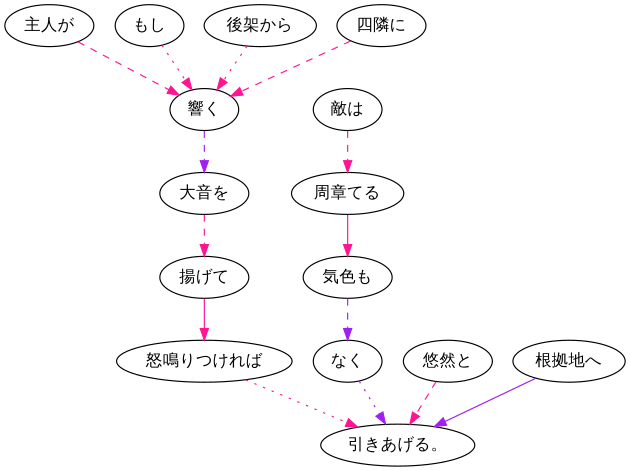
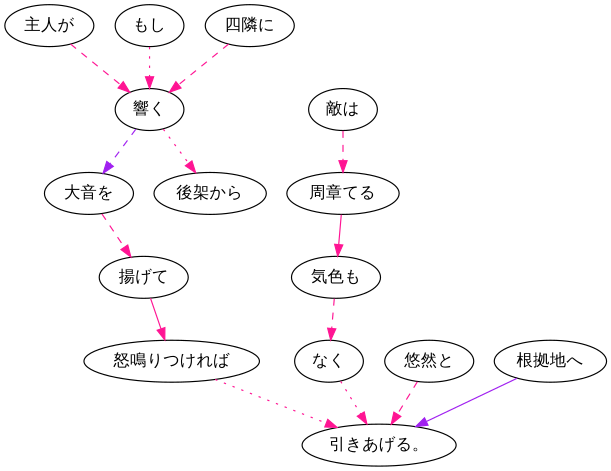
(235, 63) -> (176, 146)
(348, 314) -> (333, 314)
(369, 398) -> (351, 398)
